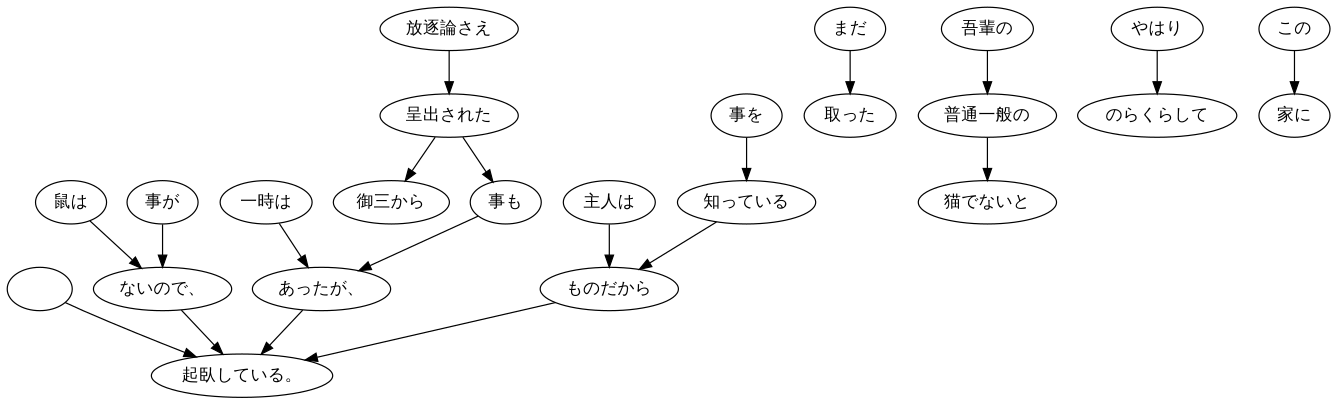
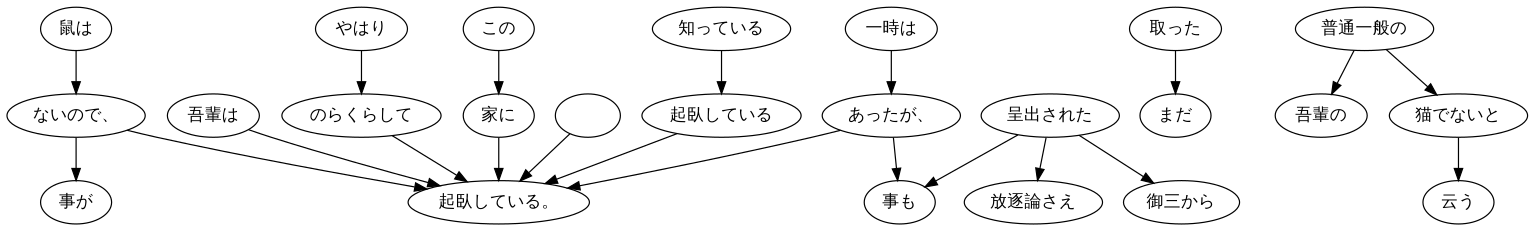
(449, 66) -> (1043, 153)
(850, 66) -> (1175, 66)
(987, 66) -> (1346, 67)
none -> (213, 116)
(747, 116) -> none
none -> (499, 153)
none -> (424, 155)
(609, 202) -> none
none -> (1458, 202)
(163, 240) -> (76, 153)
(424, 241) -> (895, 153)
(609, 289) -> (722, 116)
